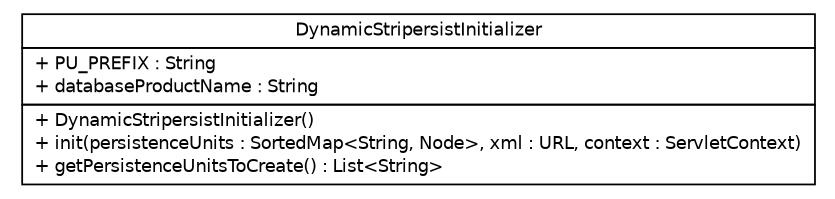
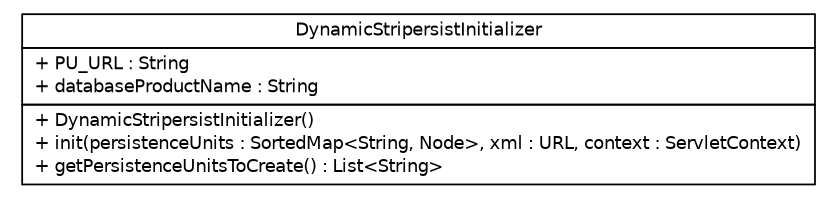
(126, 64) -> (113, 64)
